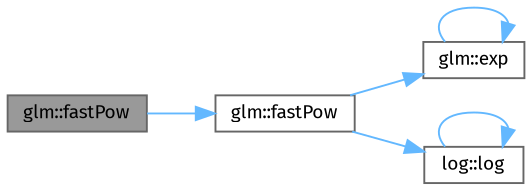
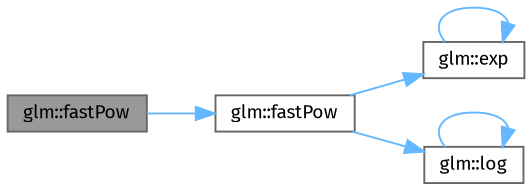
(474, 165) -> (474, 165)
